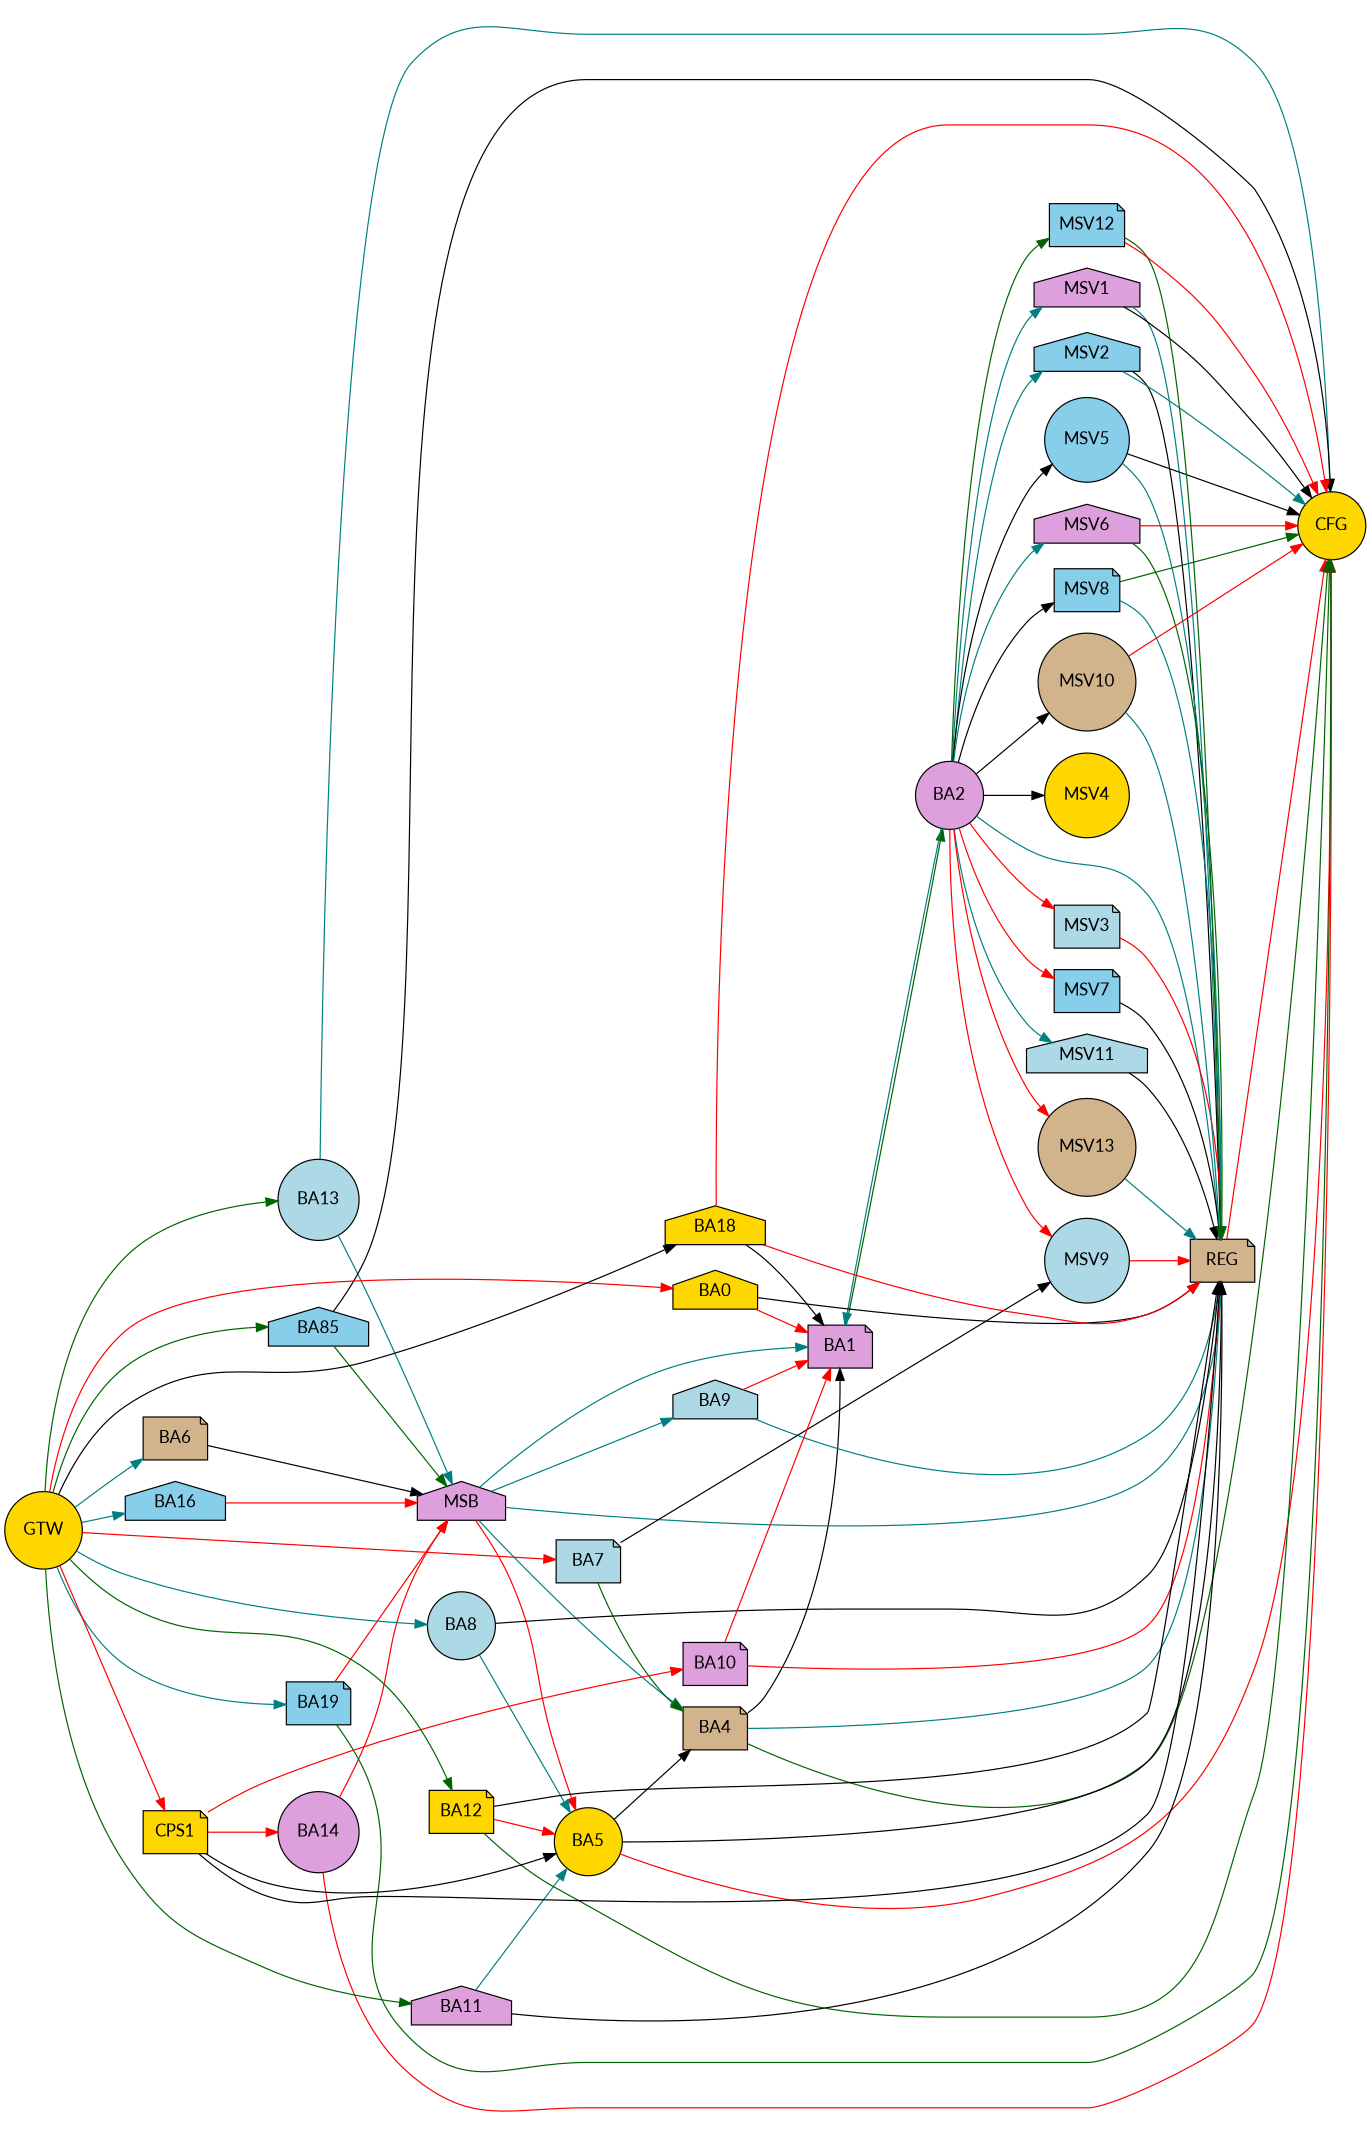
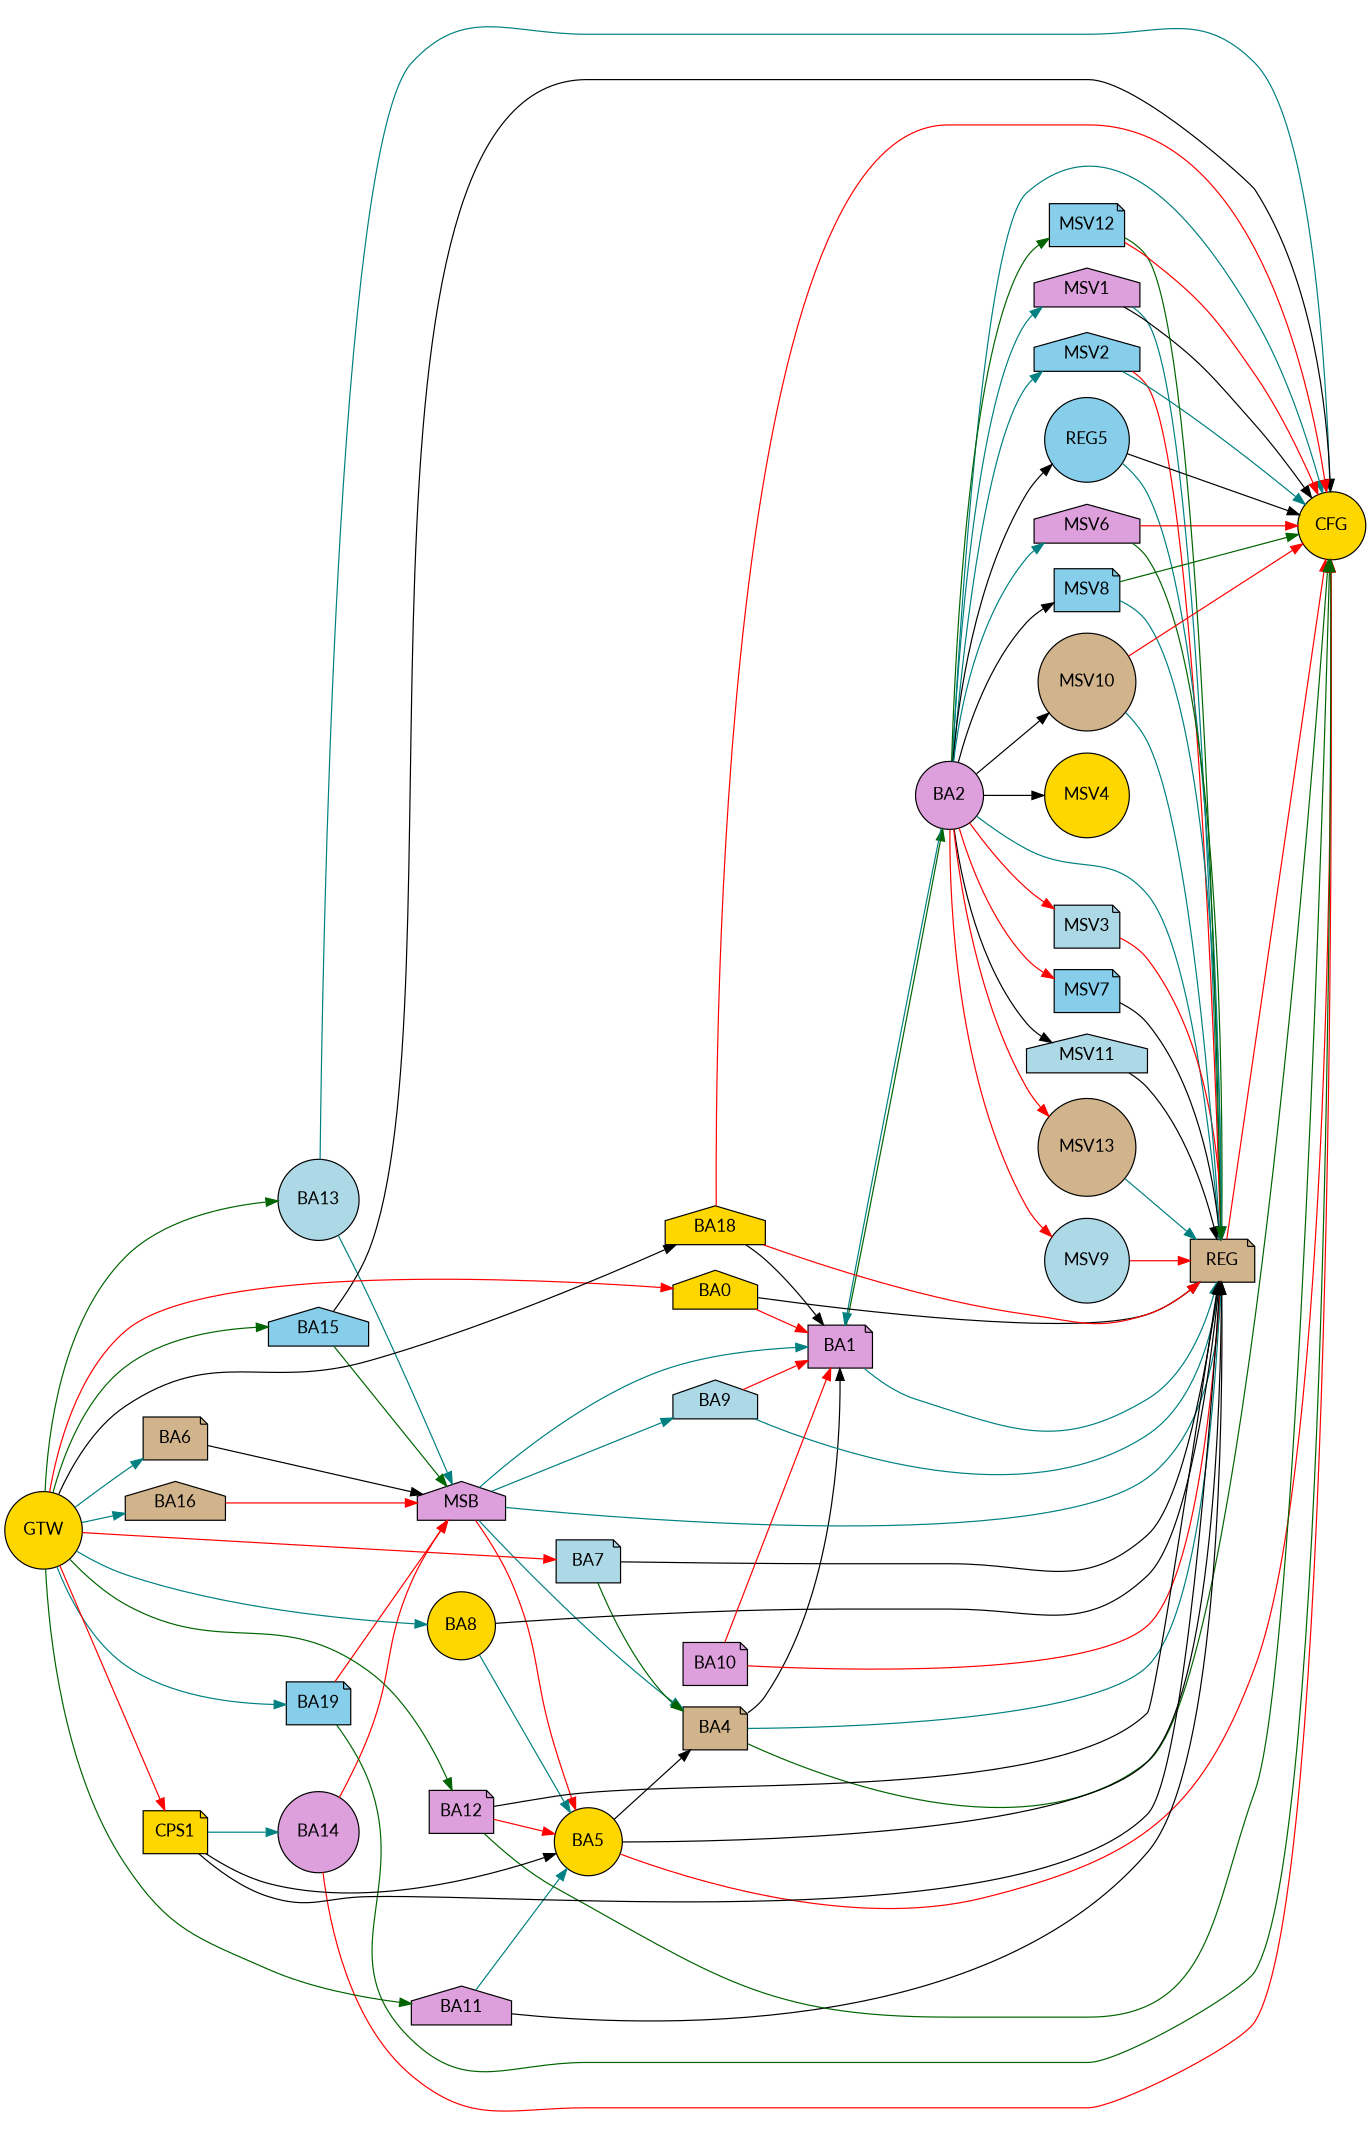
none -> (1008, 238)
(1087, 440) -> (1087, 440)
(1201, 794) -> (1201, 794)
(981, 941) -> (981, 941)
(319, 1329) -> (319, 1329)
(830, 1416) -> (1015, 1568)
none -> (1066, 1430)
(175, 1503) -> (175, 1503)
(461, 1626) -> (461, 1626)
(434, 1726) -> none
(461, 1812) -> (461, 1812)
(237, 1832) -> (237, 1832)
